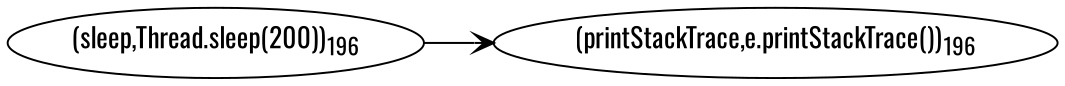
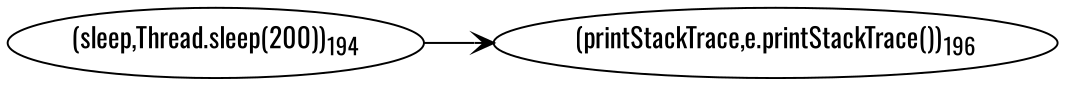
(344, 40) -> (344, 40)
